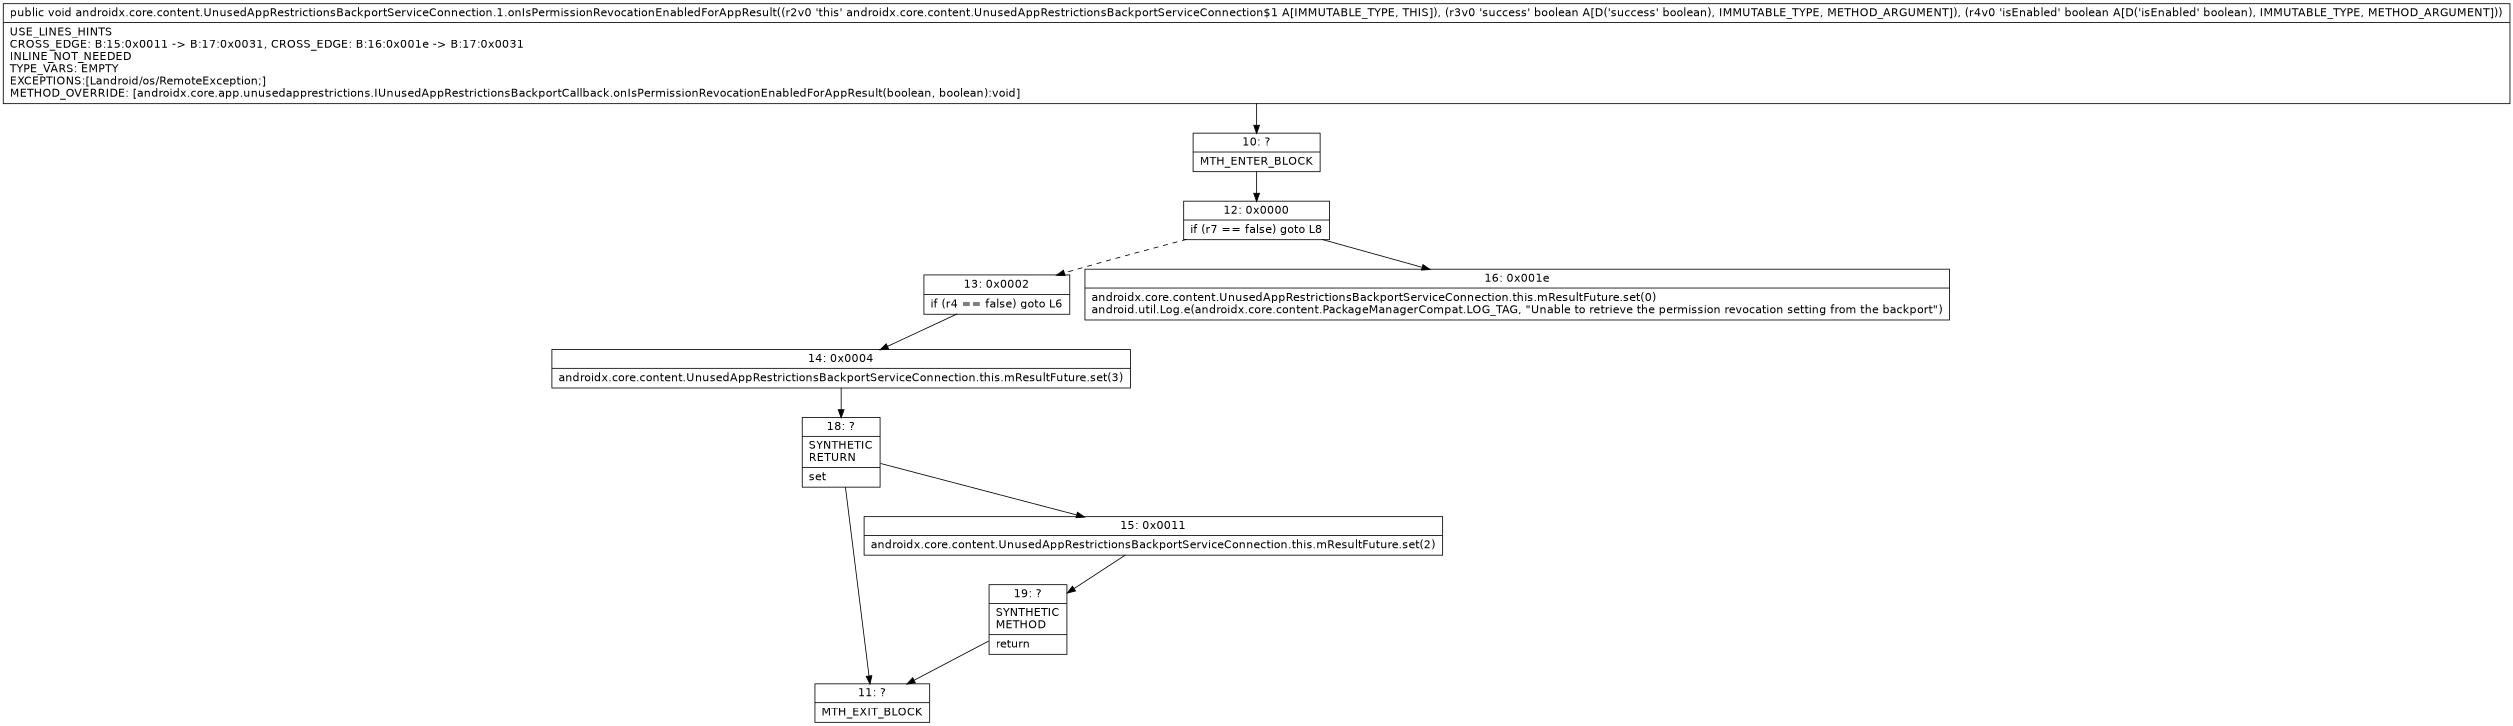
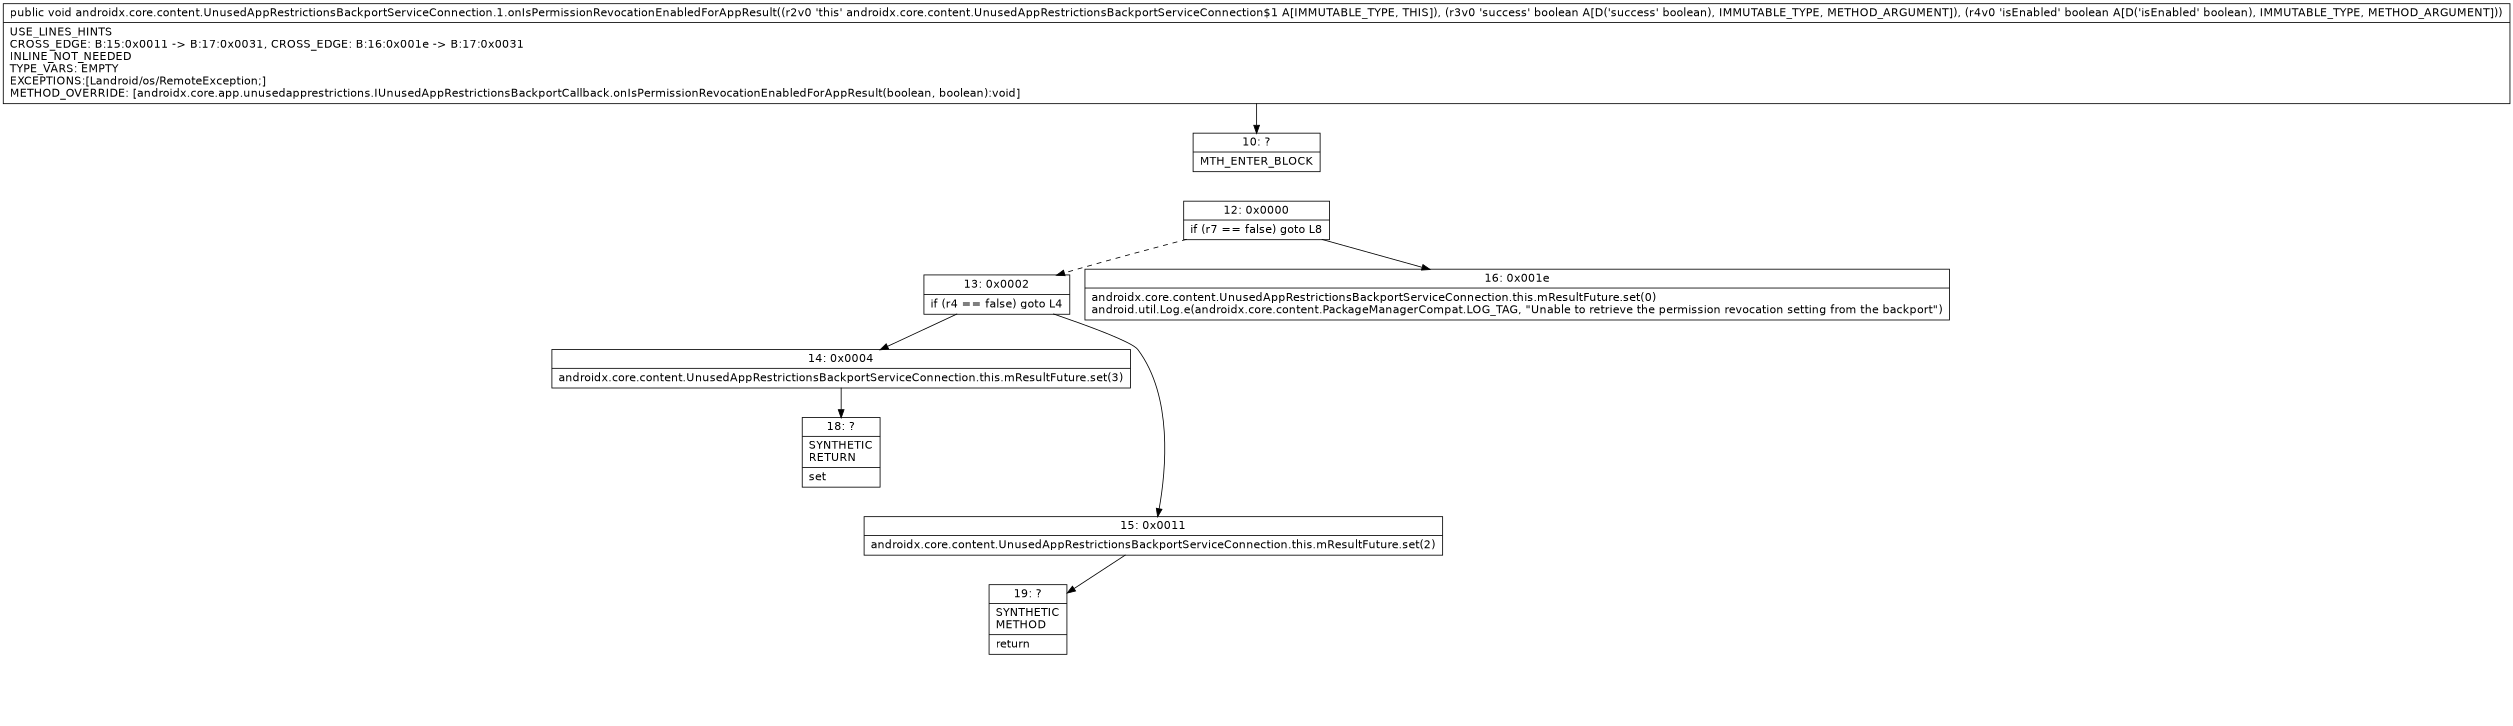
(1257, 182) -> none
(997, 304) -> (997, 304)
(978, 489) -> (1154, 382)
(872, 703) -> none
